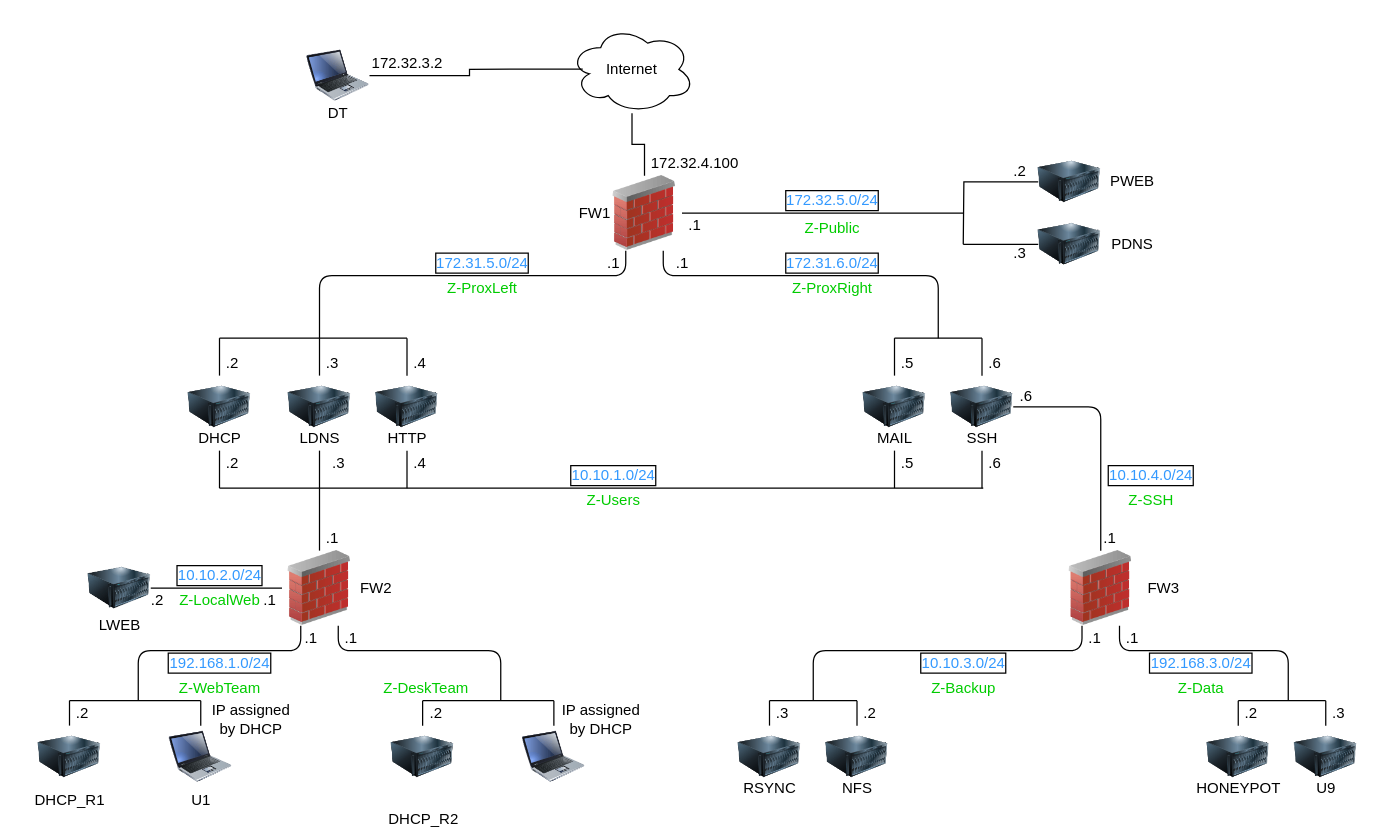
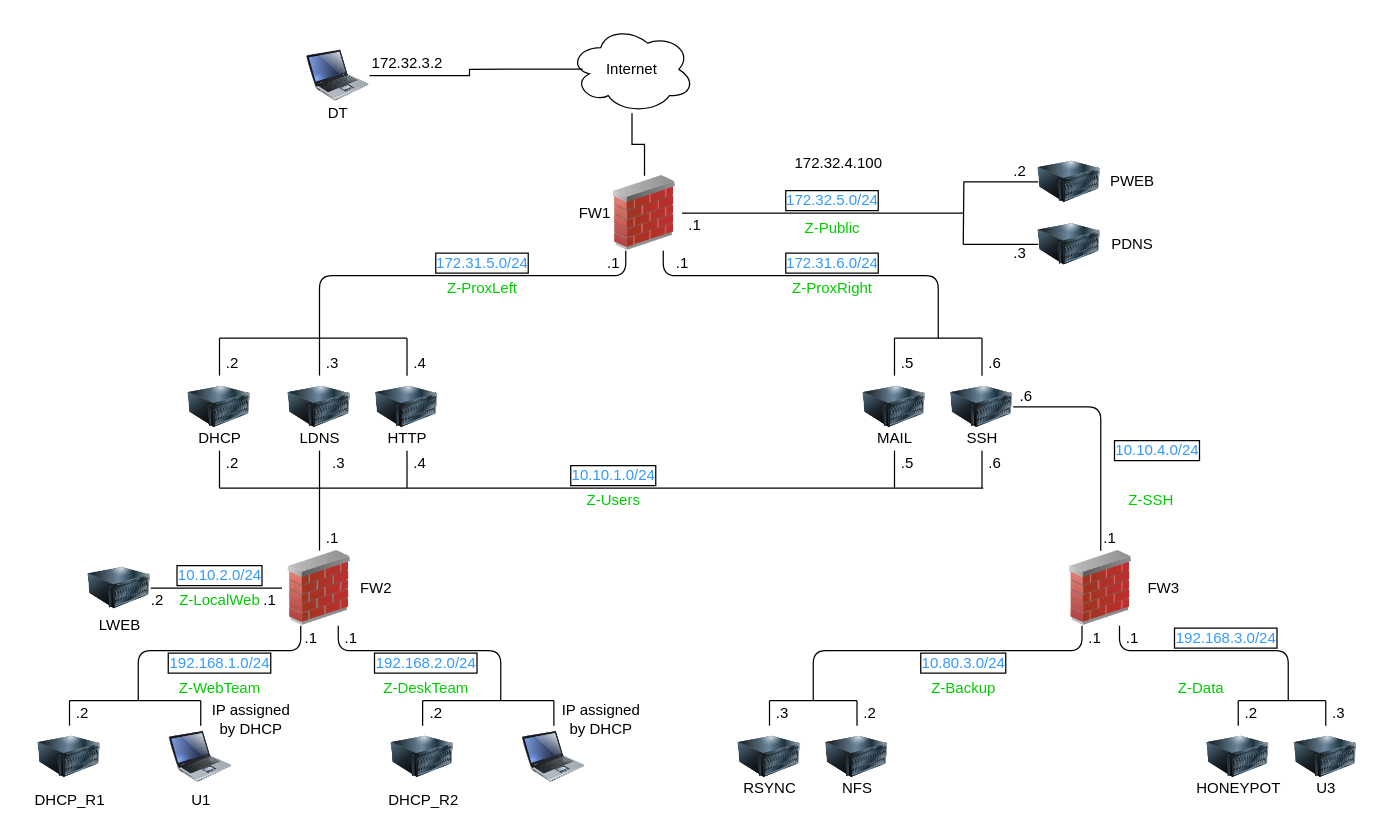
(694, 163) -> (838, 163)
(1151, 476) -> (1157, 451)
none -> (426, 663)
(964, 663) -> (964, 663)
(1201, 663) -> (1226, 638)
(1326, 788) -> (1326, 788)
(423, 819) -> (423, 801)
